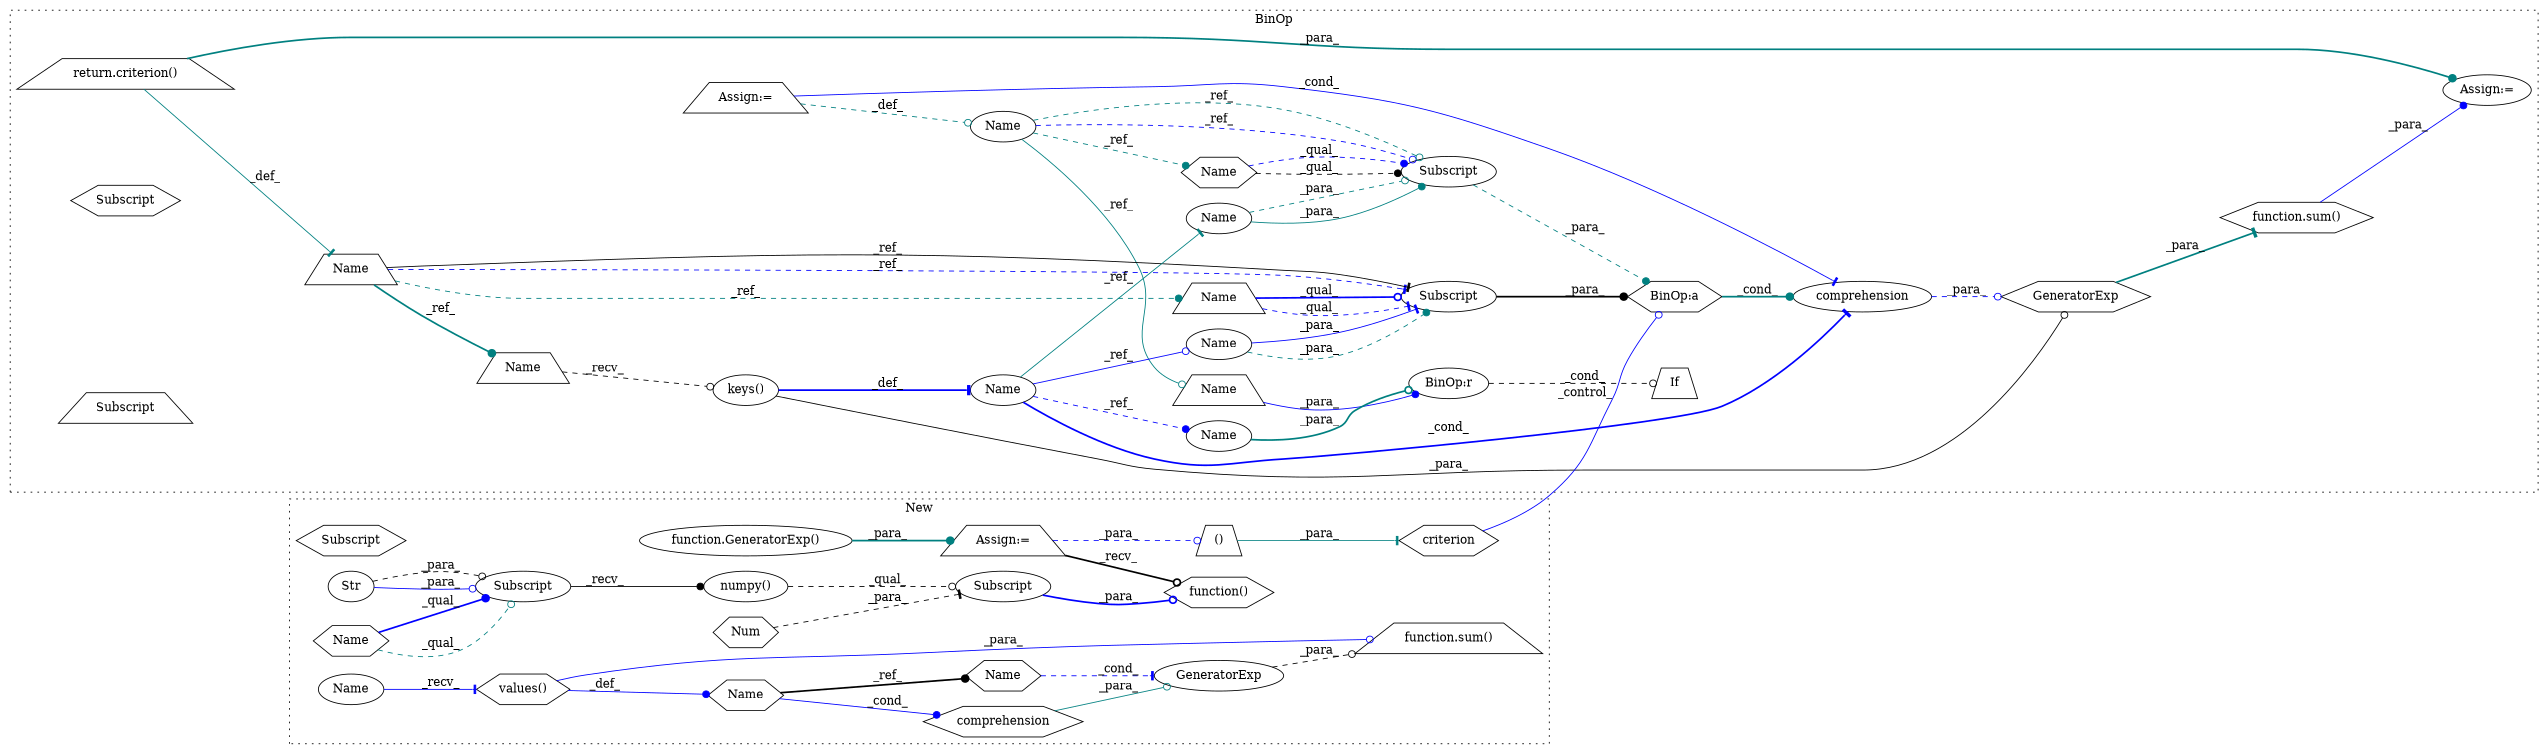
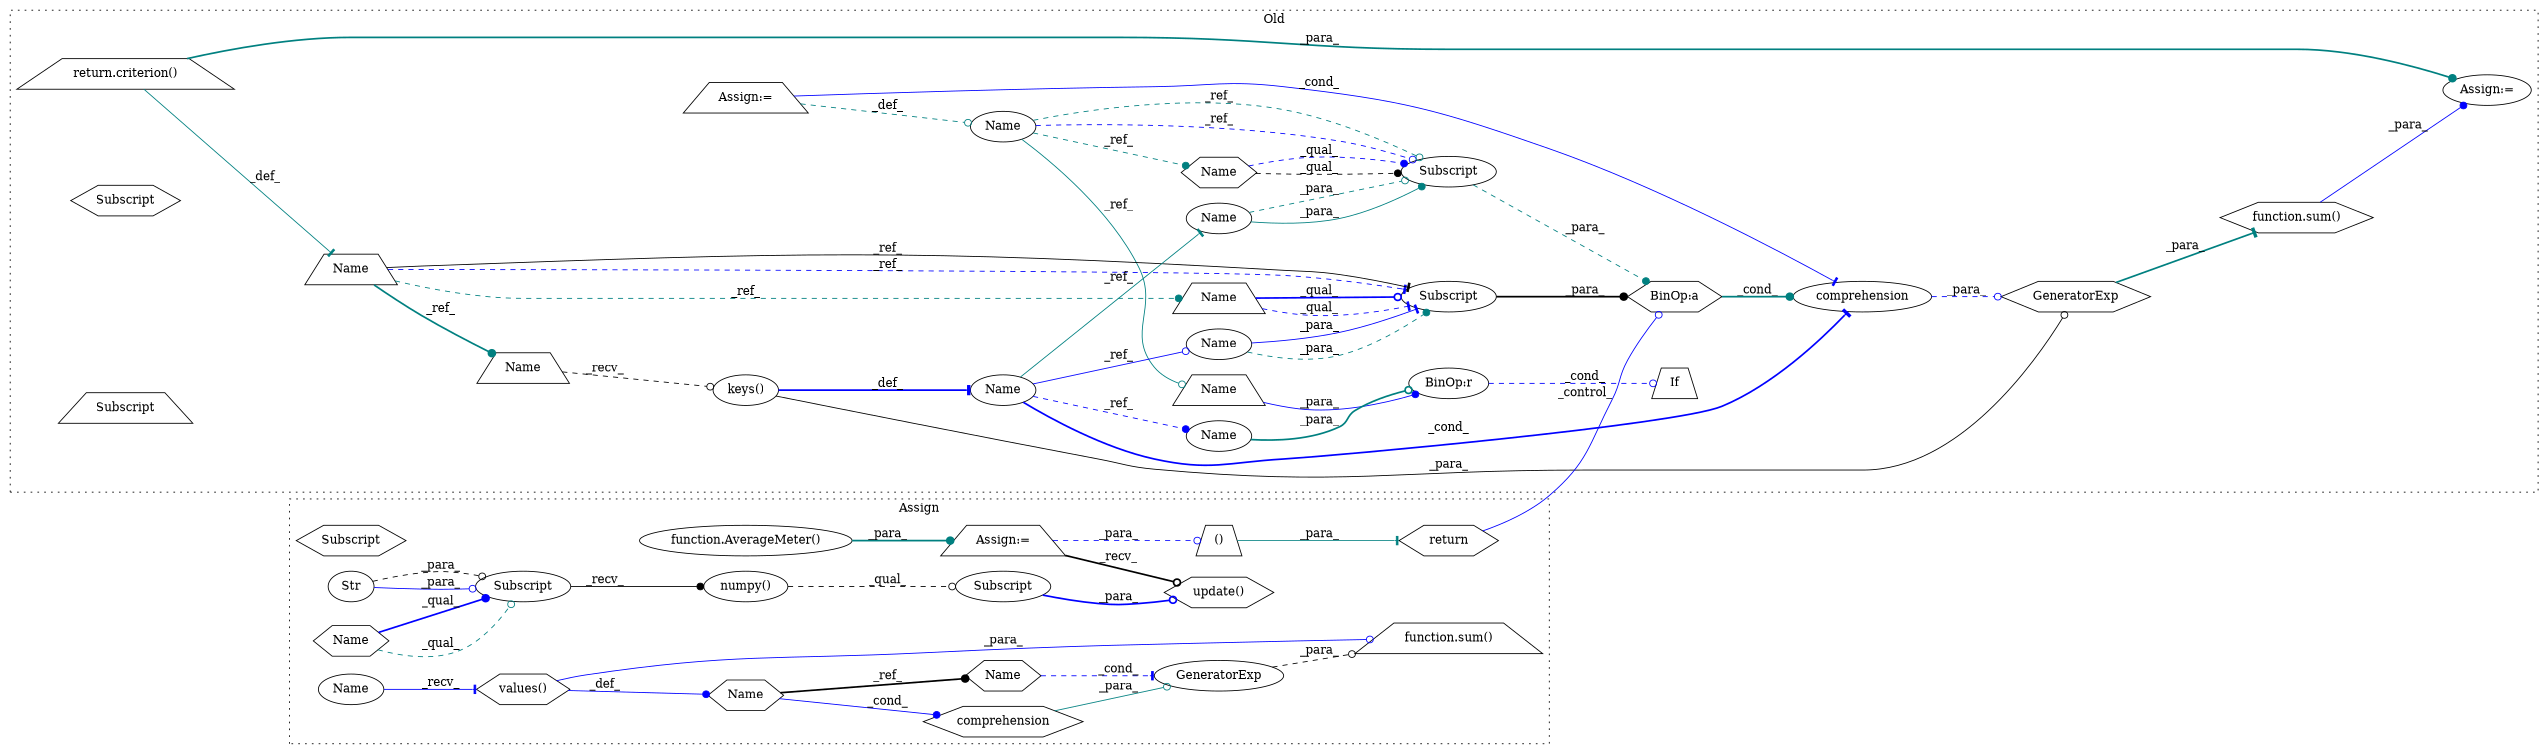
(1274, 20) -> (1274, 20)
(1569, 383) -> (1569, 383)
(919, 509) -> (919, 509)
(746, 541) -> (746, 541)
(1449, 541) -> (1449, 541)
(1219, 592) -> (1219, 592)
(746, 632) -> none
